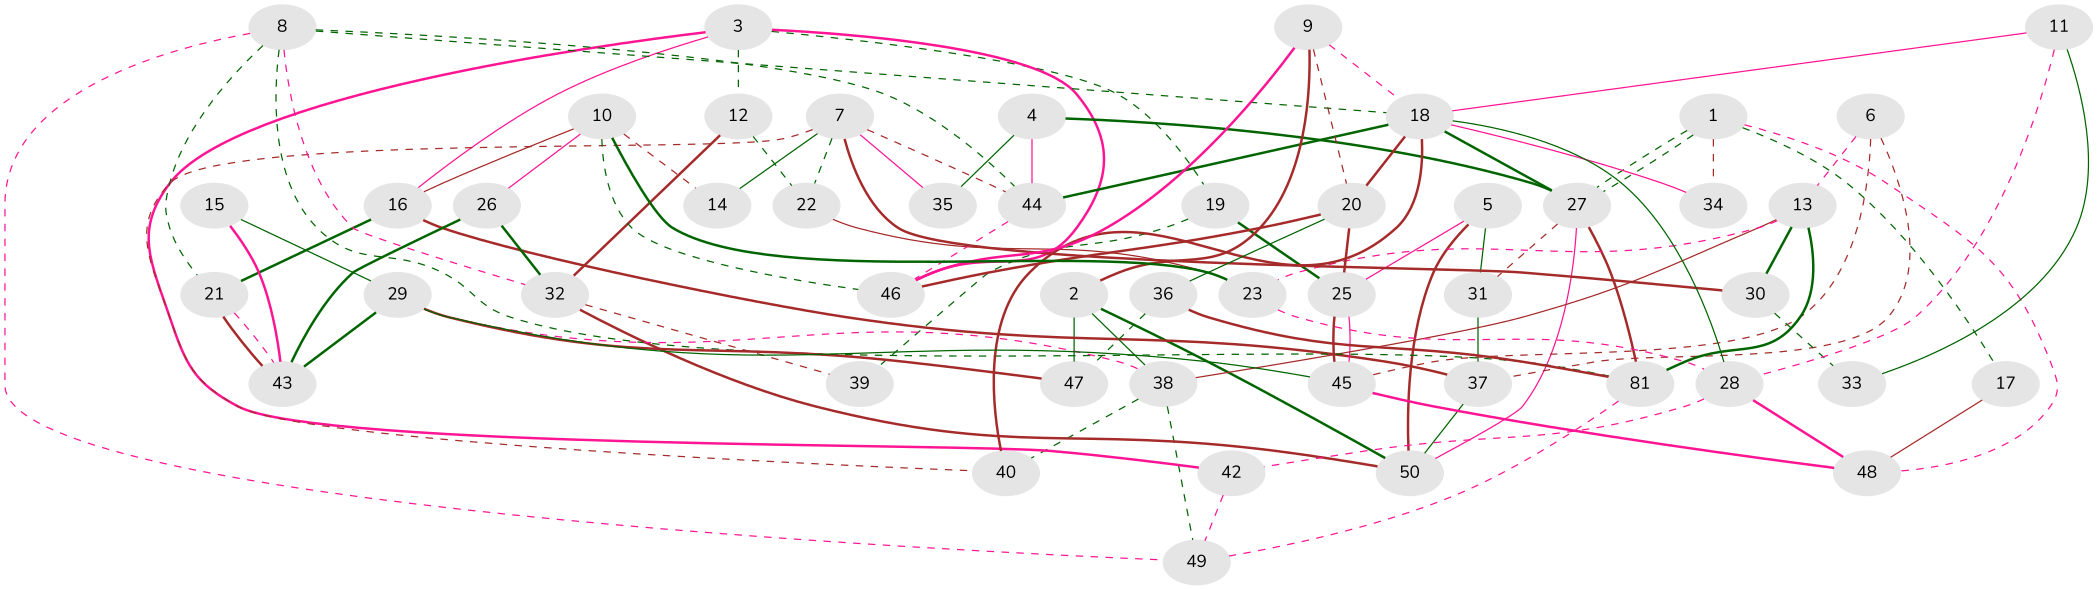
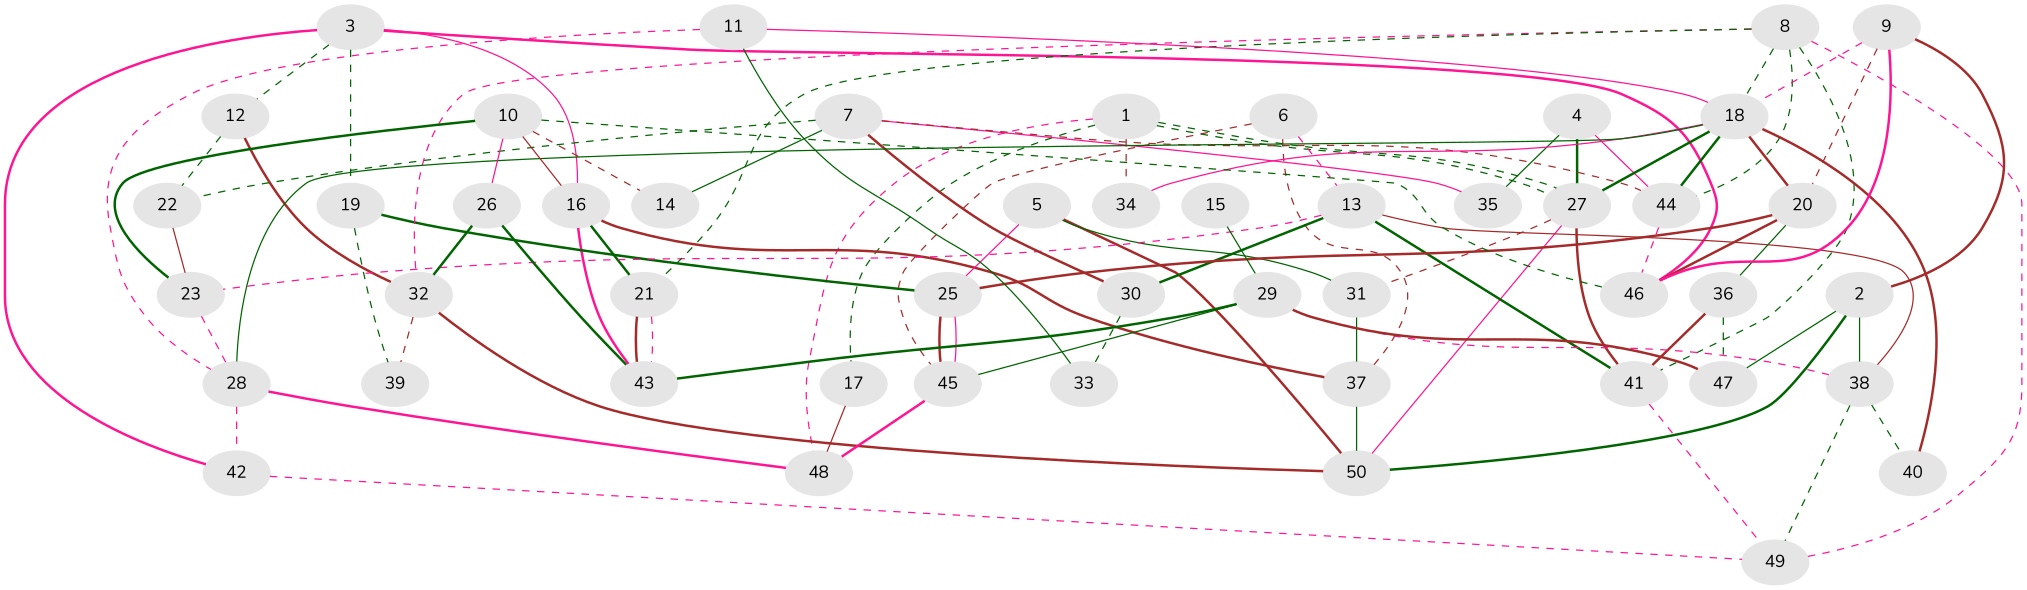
(198, 171) -> none
(265, 290) -> (593, 300)
(1640, 384) -> (1634, 384)
